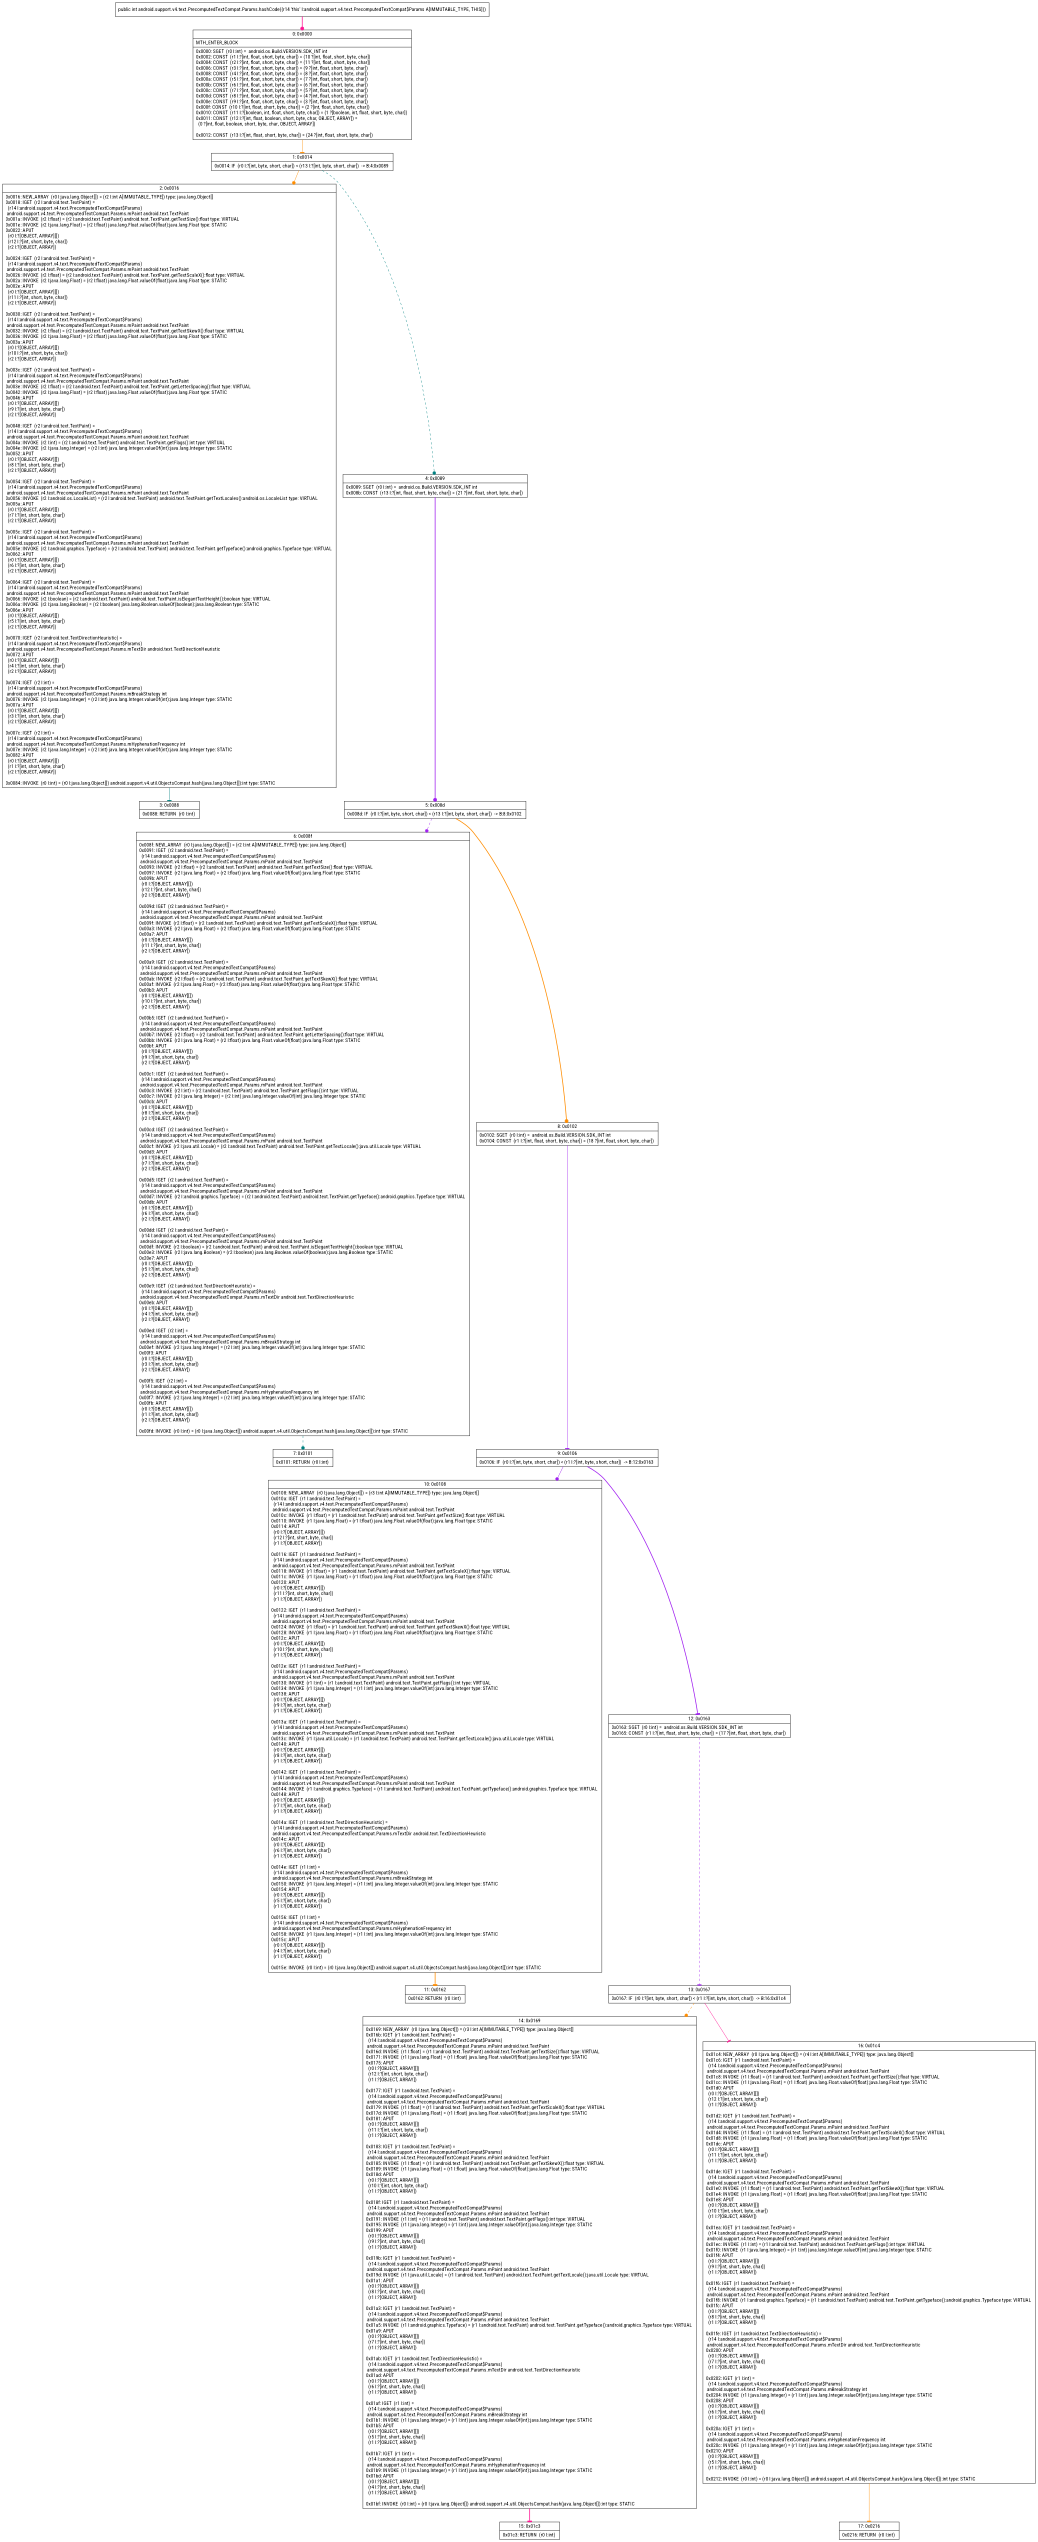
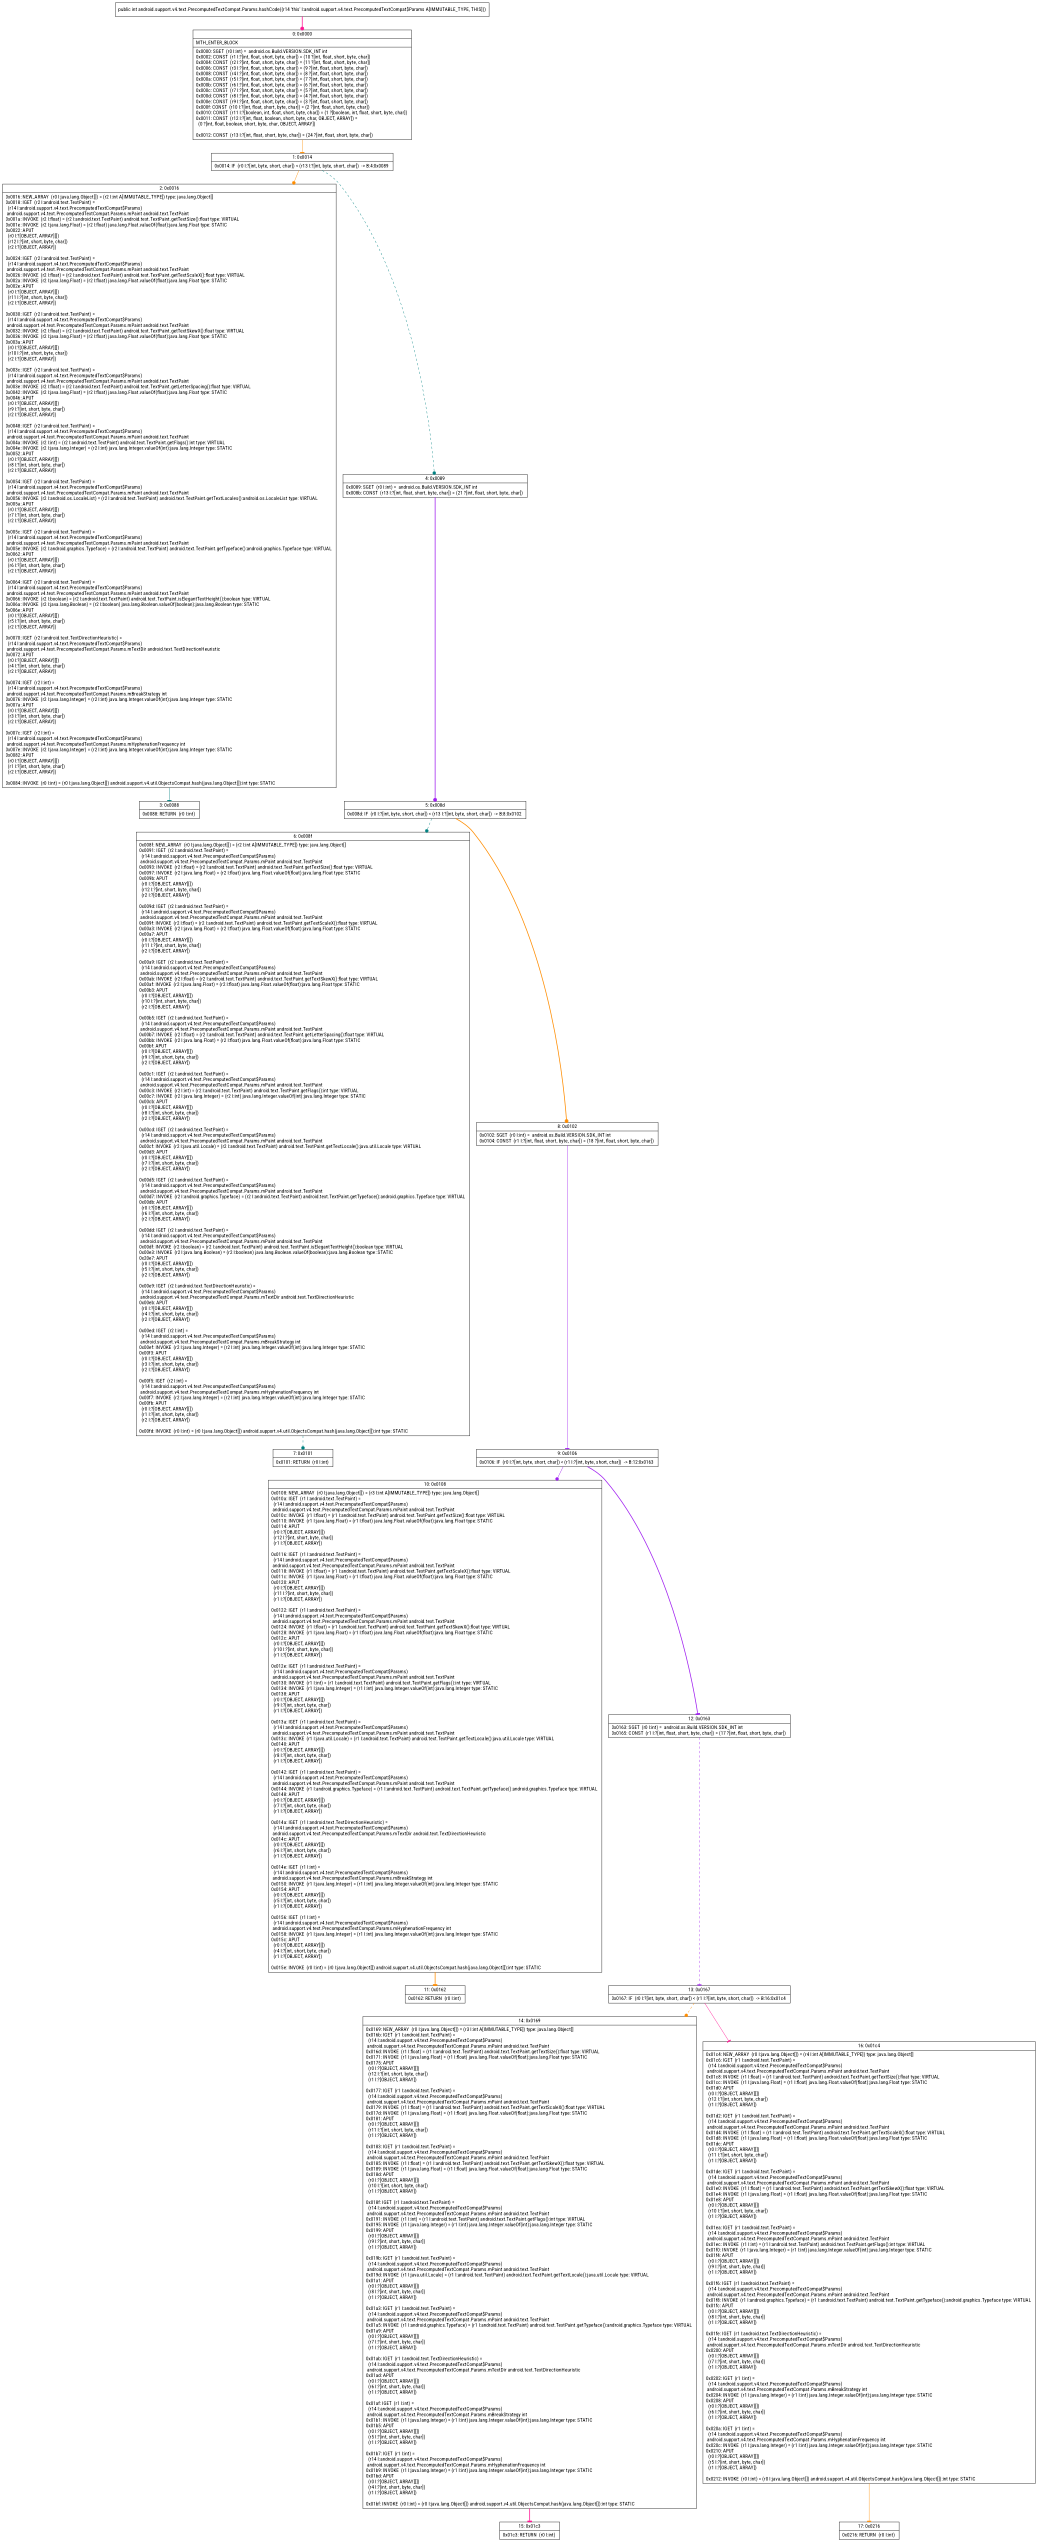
(430, 824) -> (430, 824)
